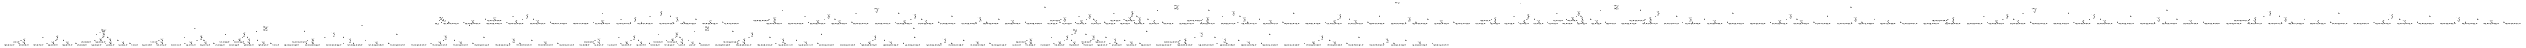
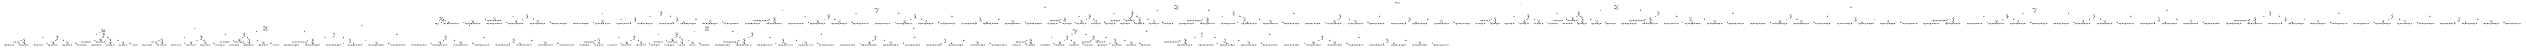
none -> (752, 24)
(1164, 45) -> none
